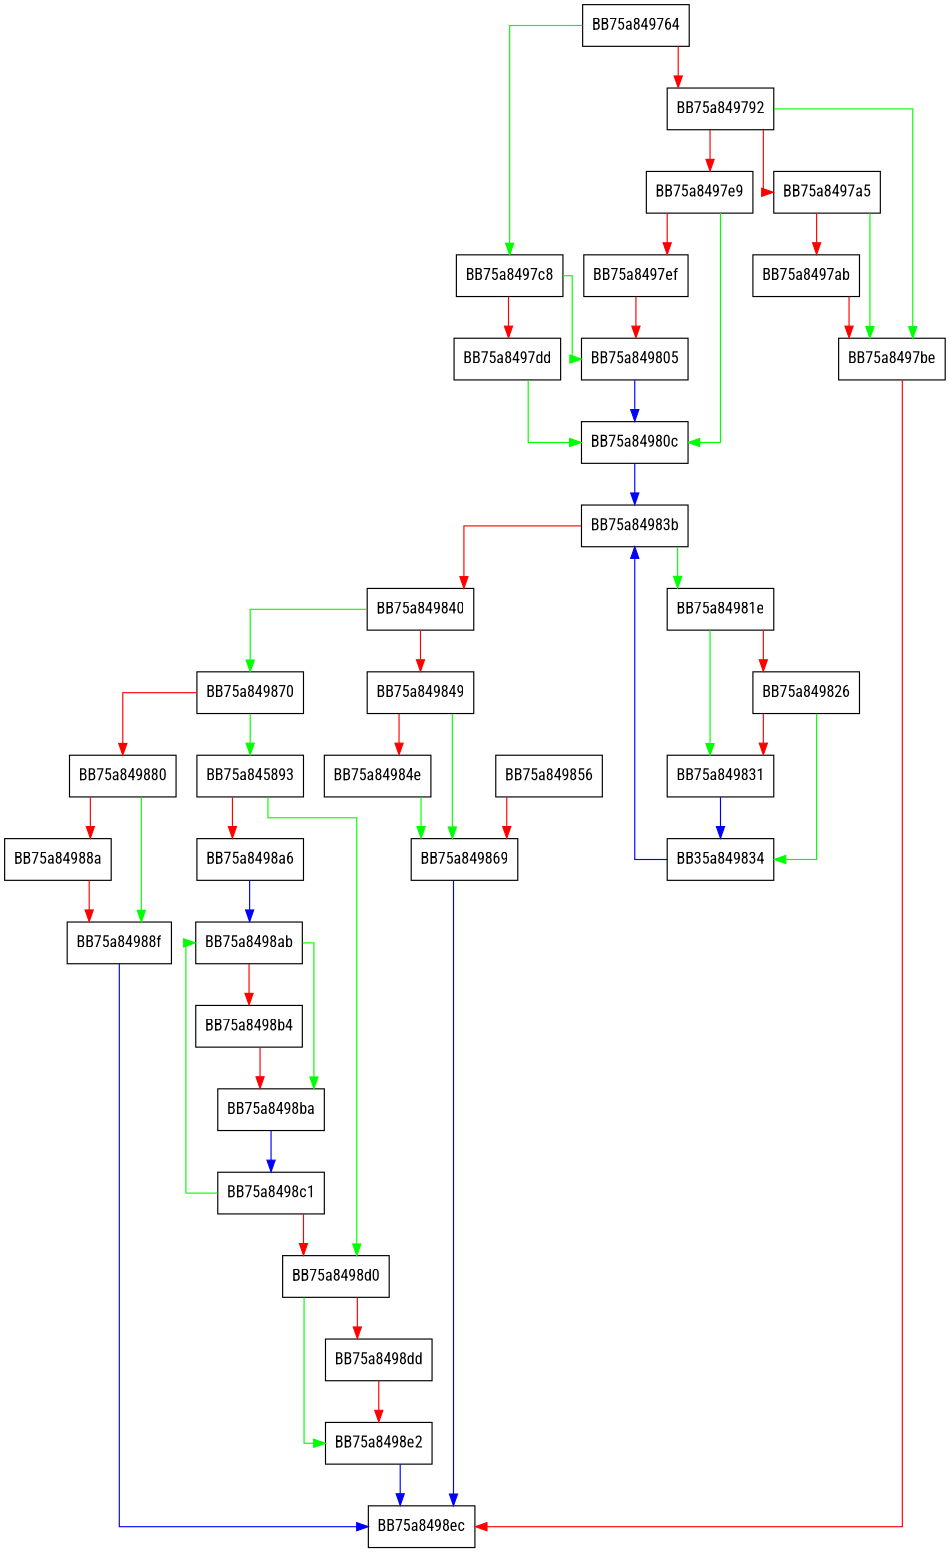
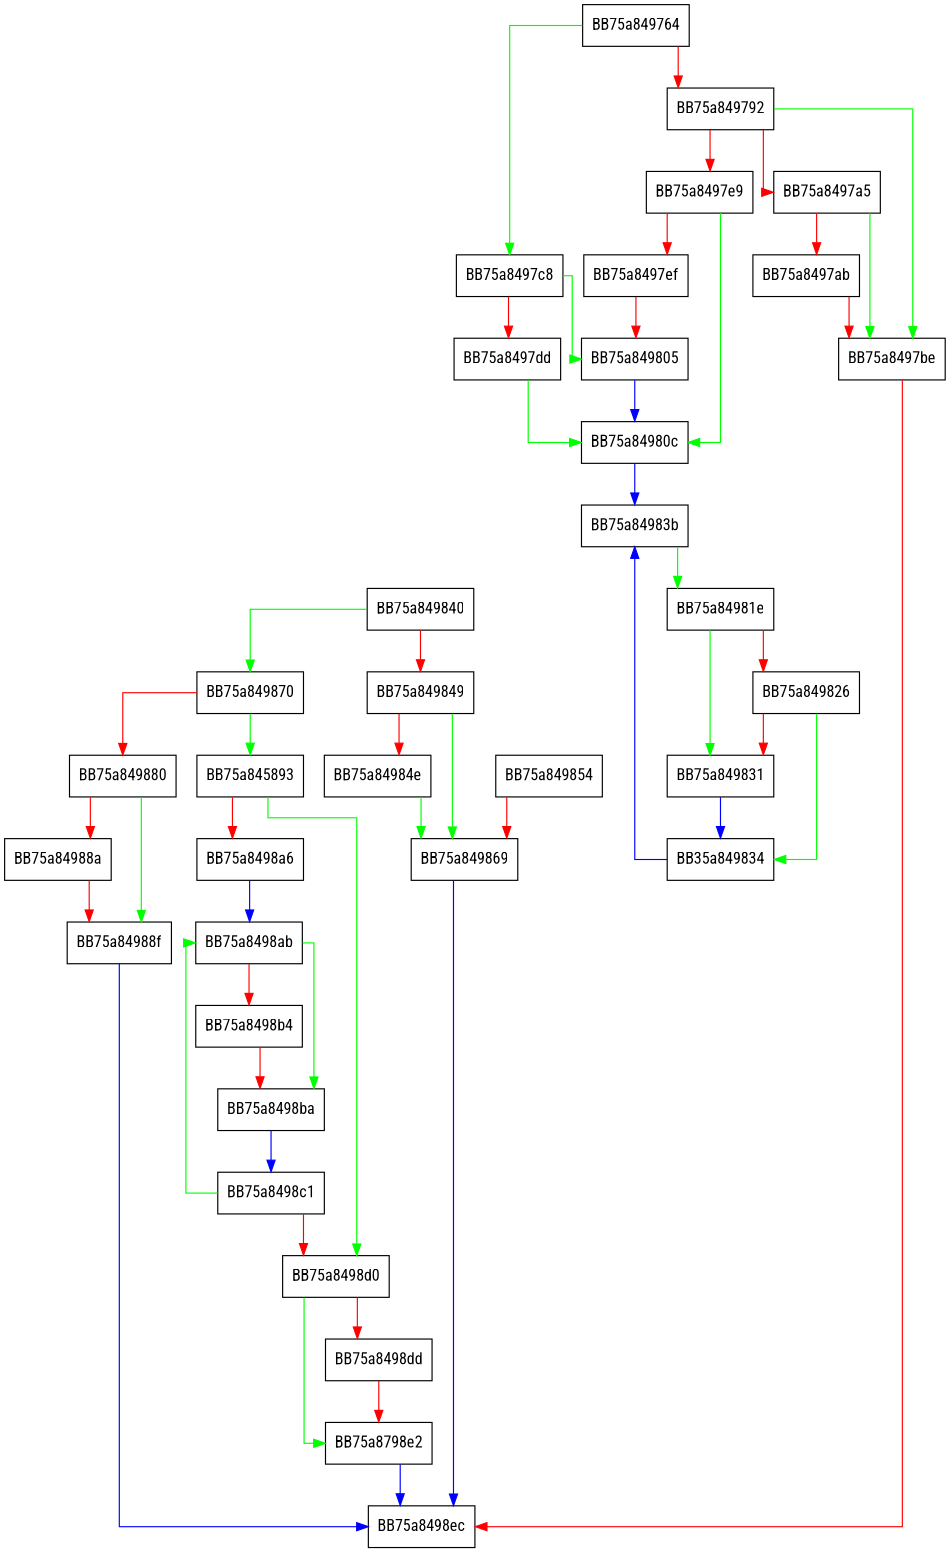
(497, 526) -> none
(549, 776) -> (549, 776)
(379, 1443) -> (379, 1443)
